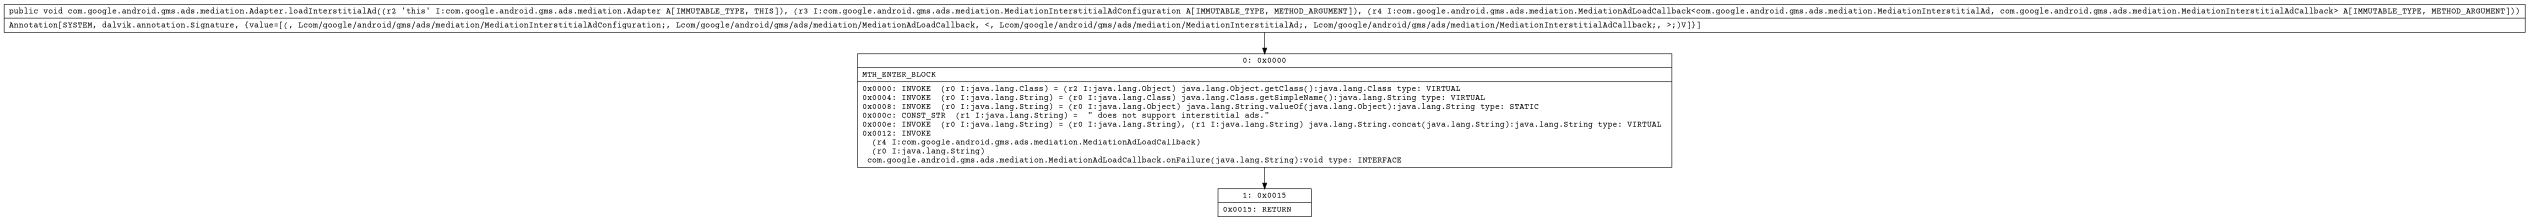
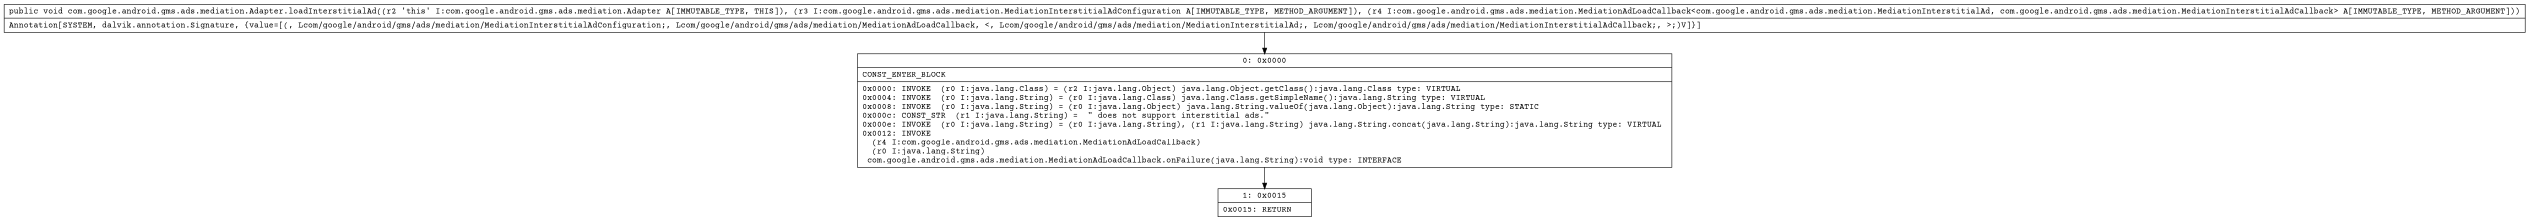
(899, 74) -> (904, 74)
